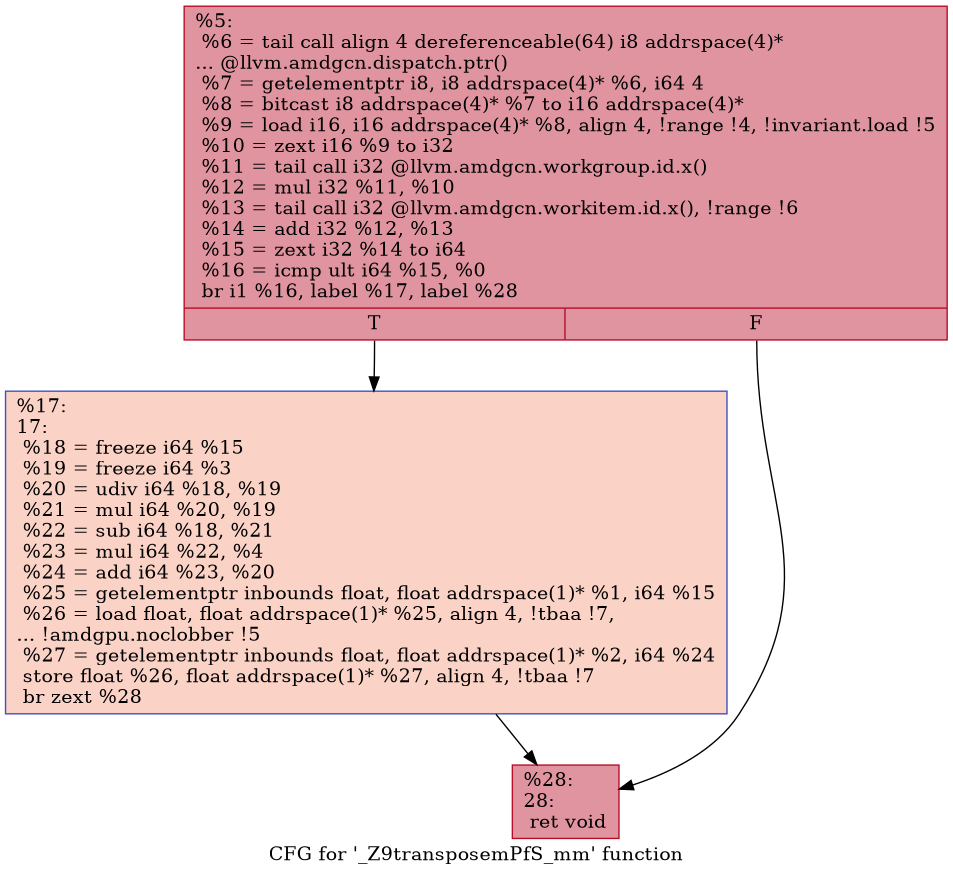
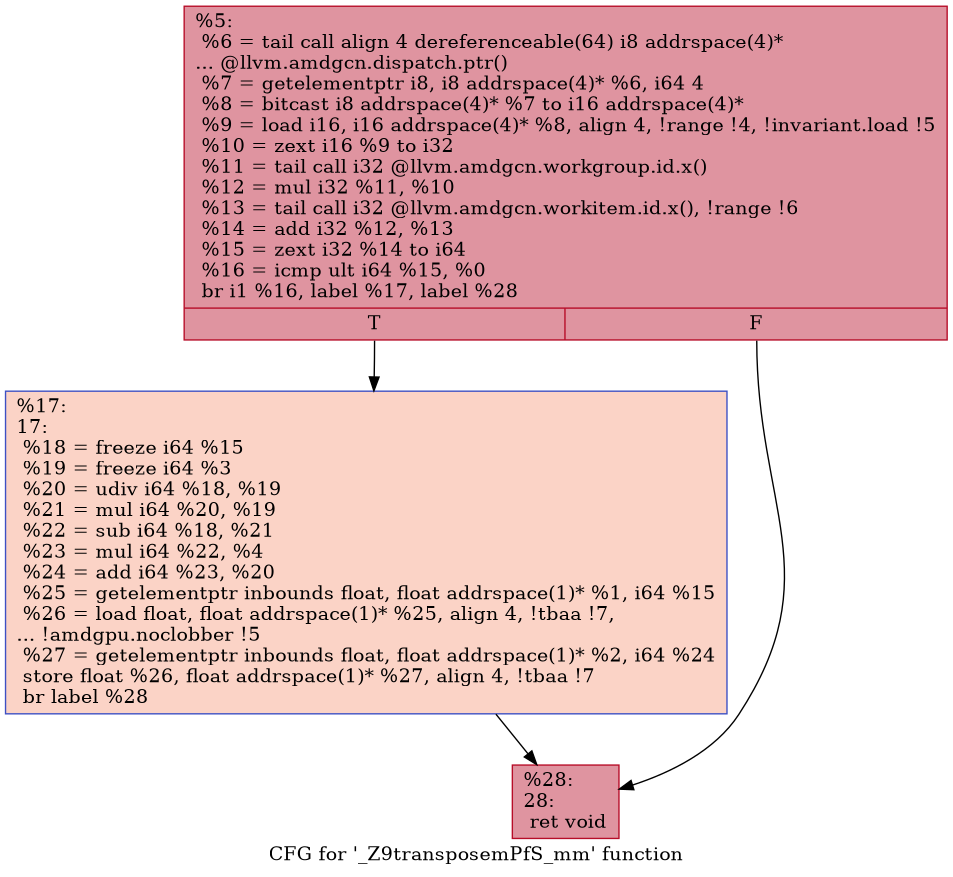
(80, 697) -> (83, 697)
